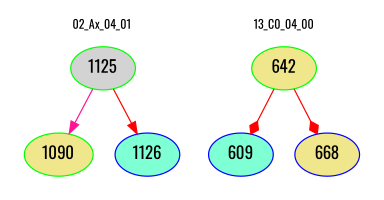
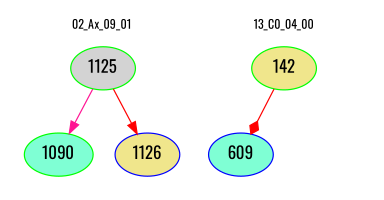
(102, 26) -> (102, 26)
(284, 68) -> (284, 68)
(59, 155) -> (59, 155)
(147, 155) -> (147, 155)
(327, 155) -> none
